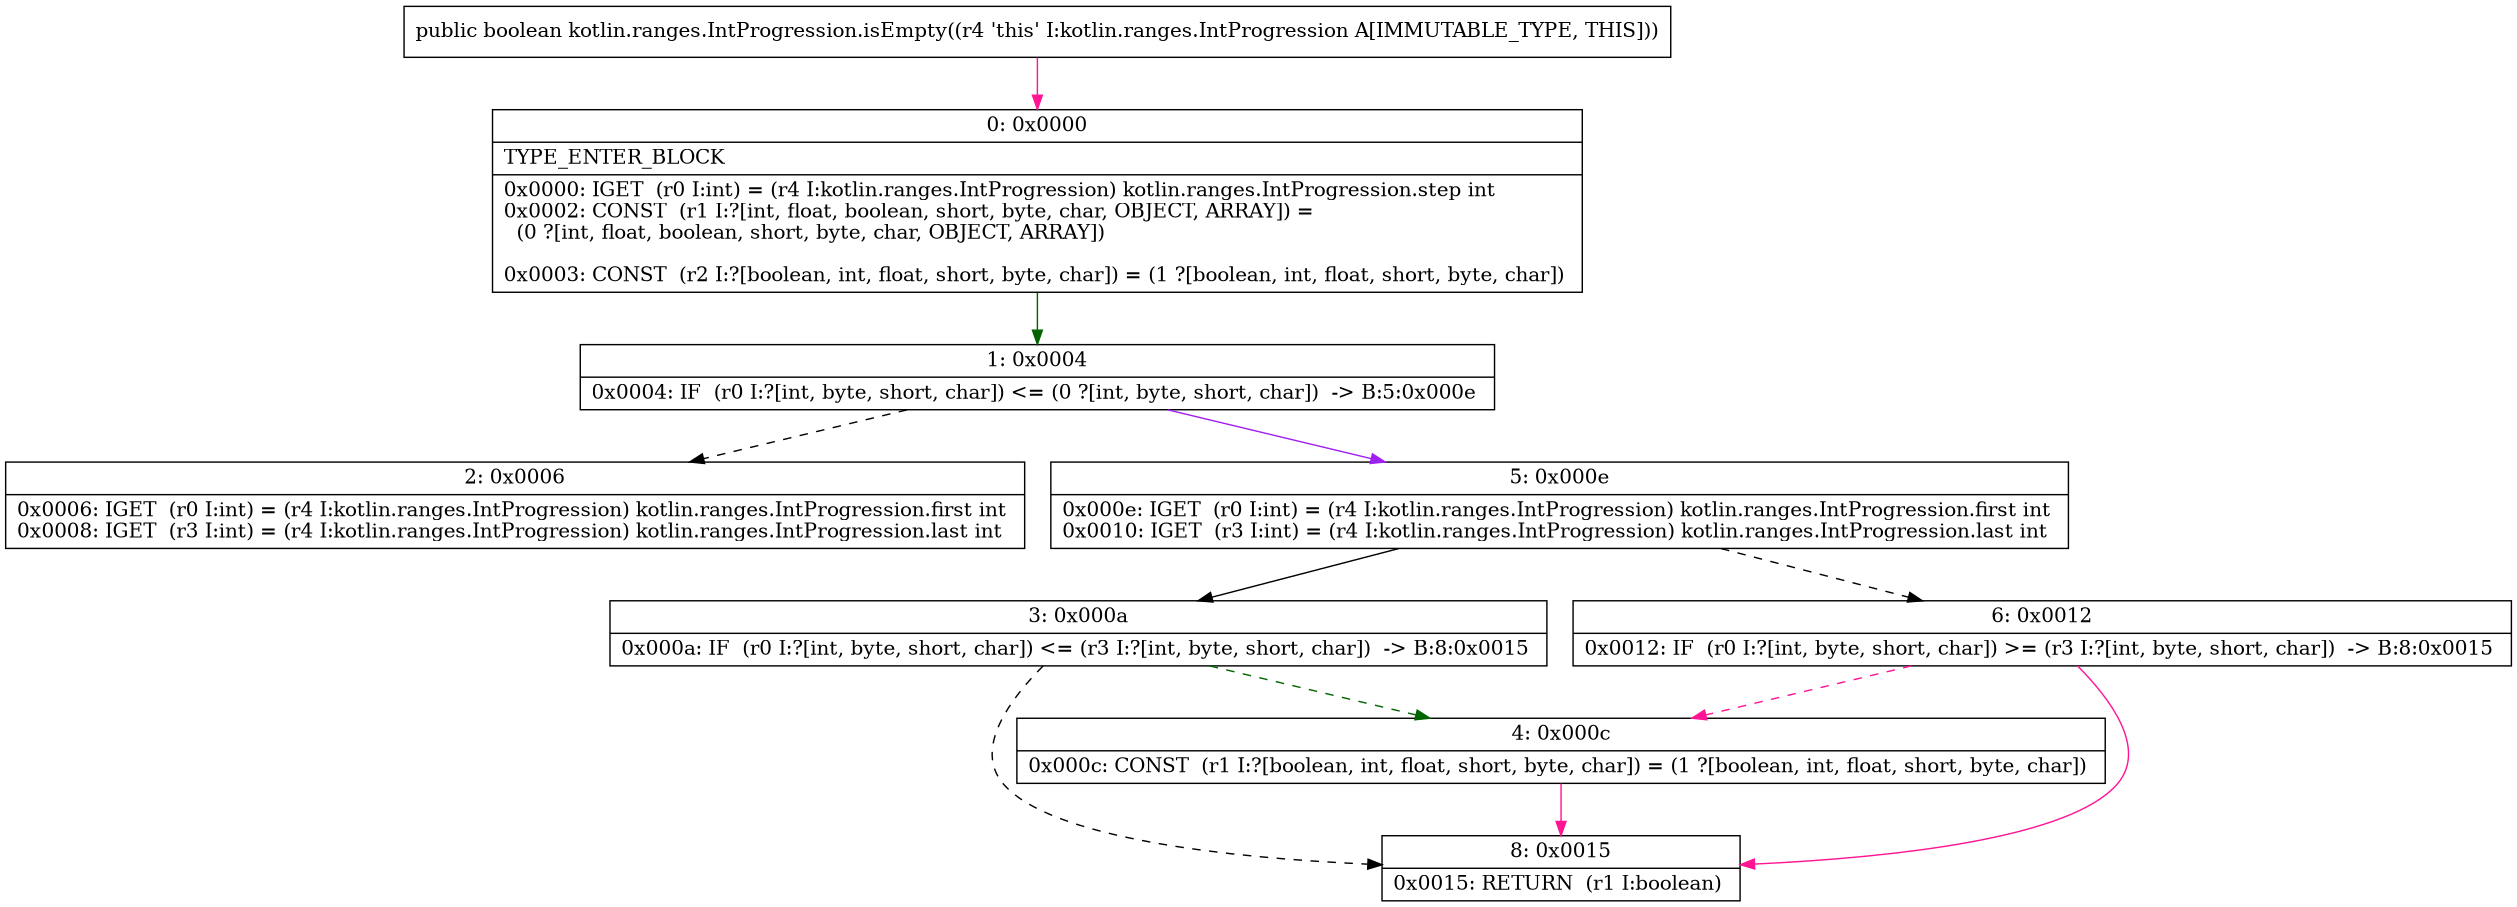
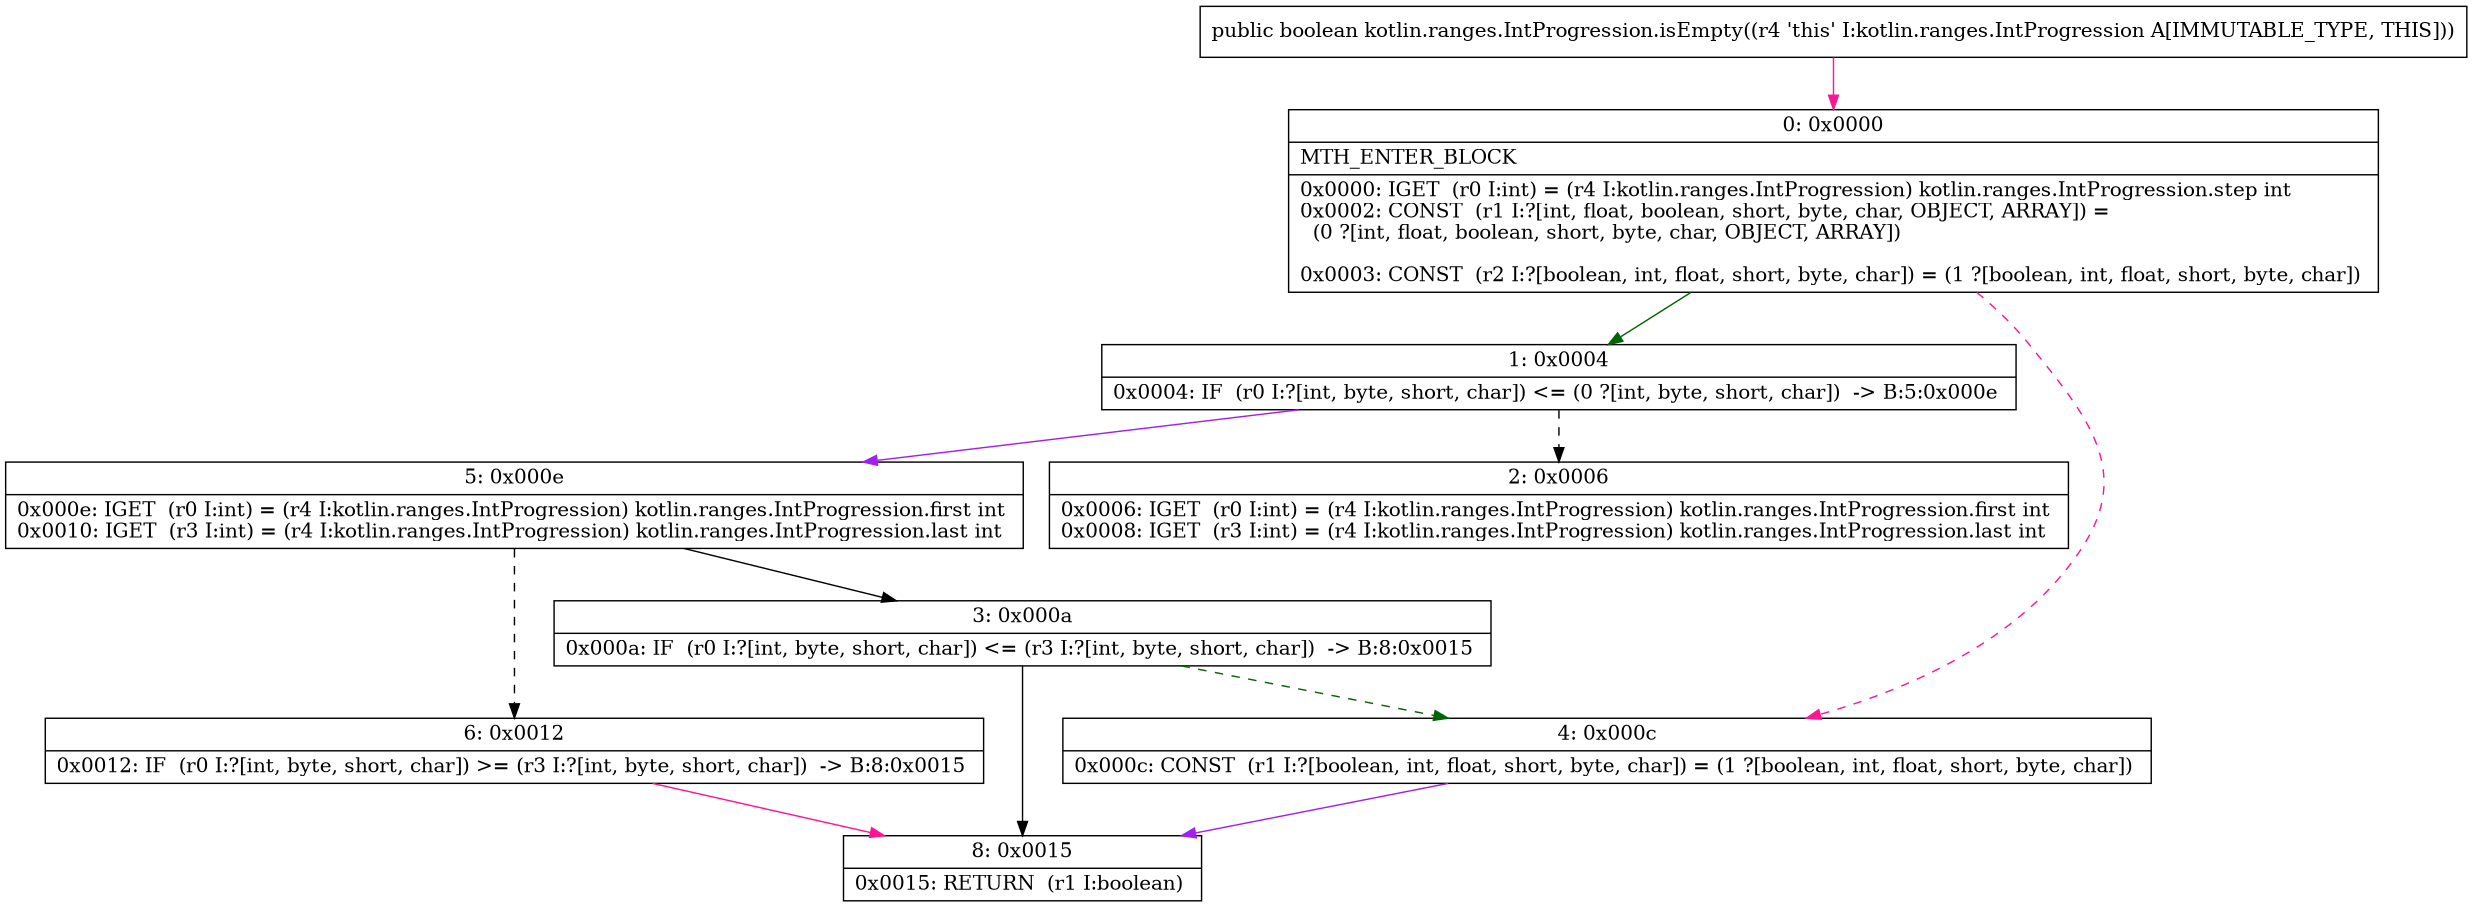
(615, 158) -> (1409, 158)
(1809, 690) -> (2078, 553)
(1561, 802) -> (1322, 808)
(1112, 834) -> (1023, 744)
